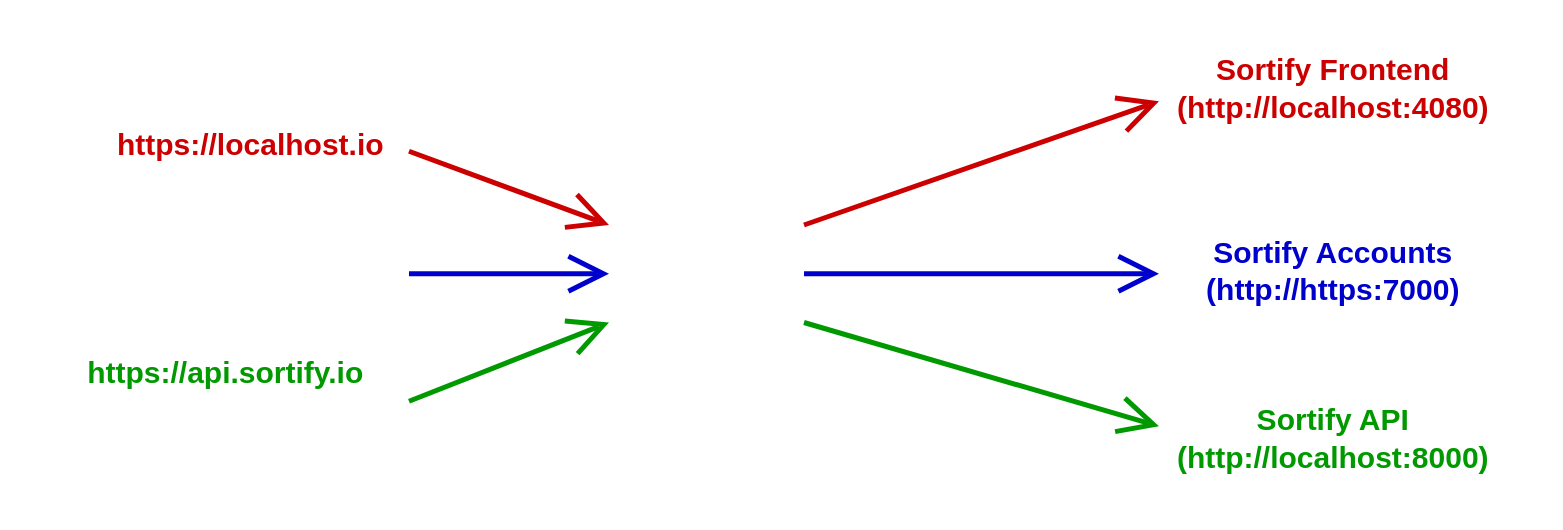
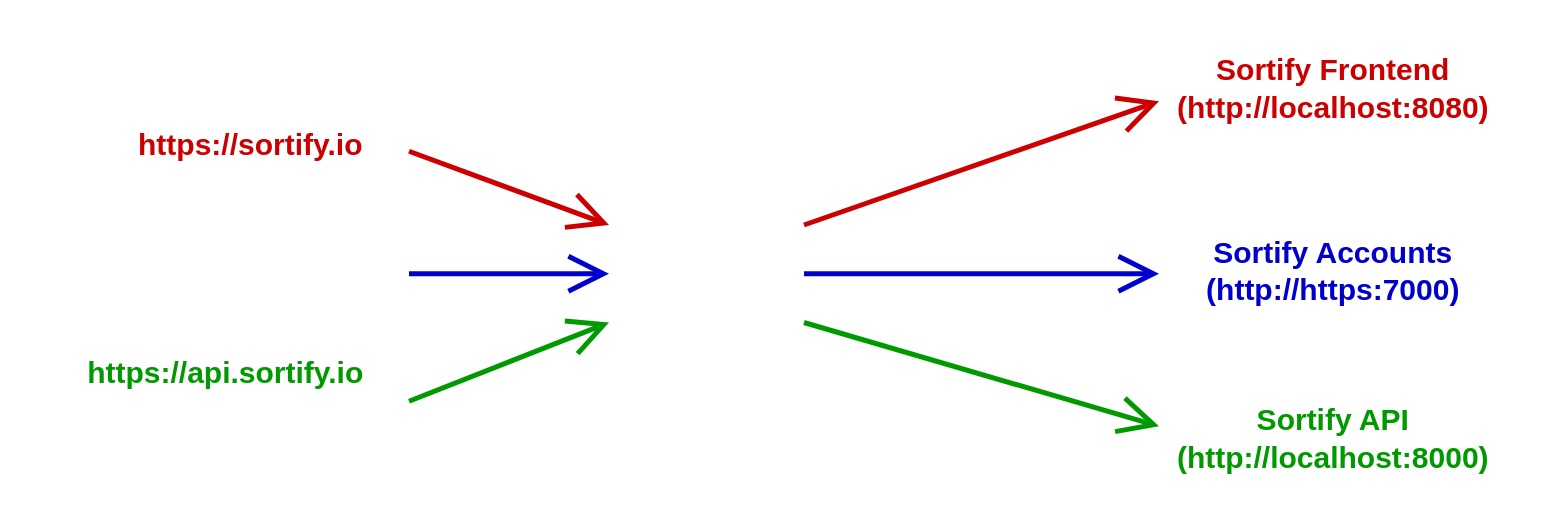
(1334, 89) -> (1334, 89)
(251, 146) -> (251, 146)
